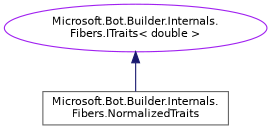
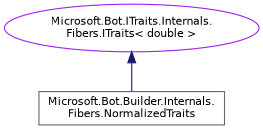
(136, 28) -> (132, 28)
